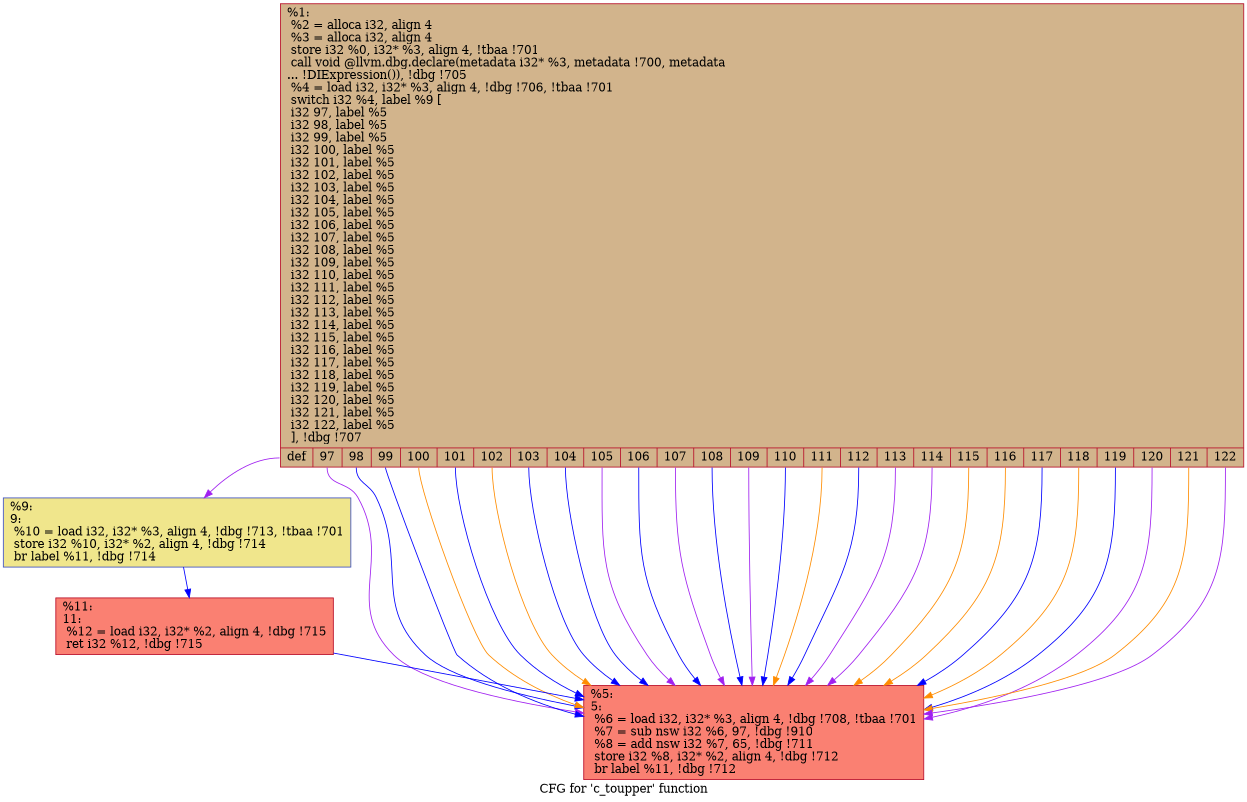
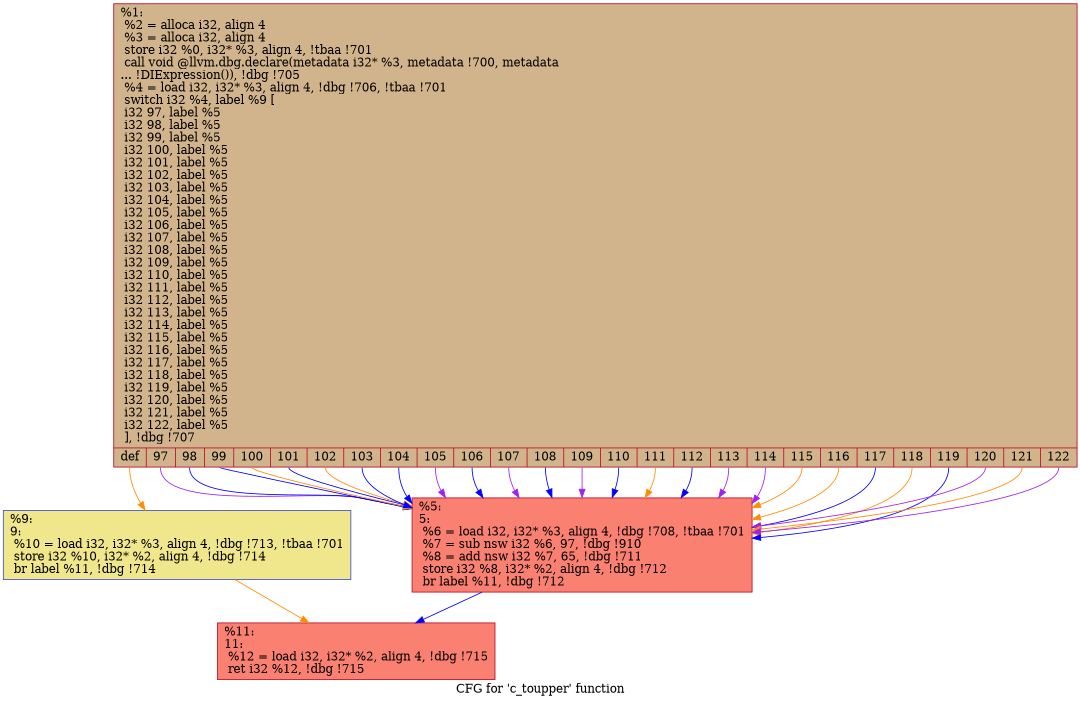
(242, 468) -> (133, 486)
(186, 578) -> (268, 599)
(442, 673) -> (453, 606)
